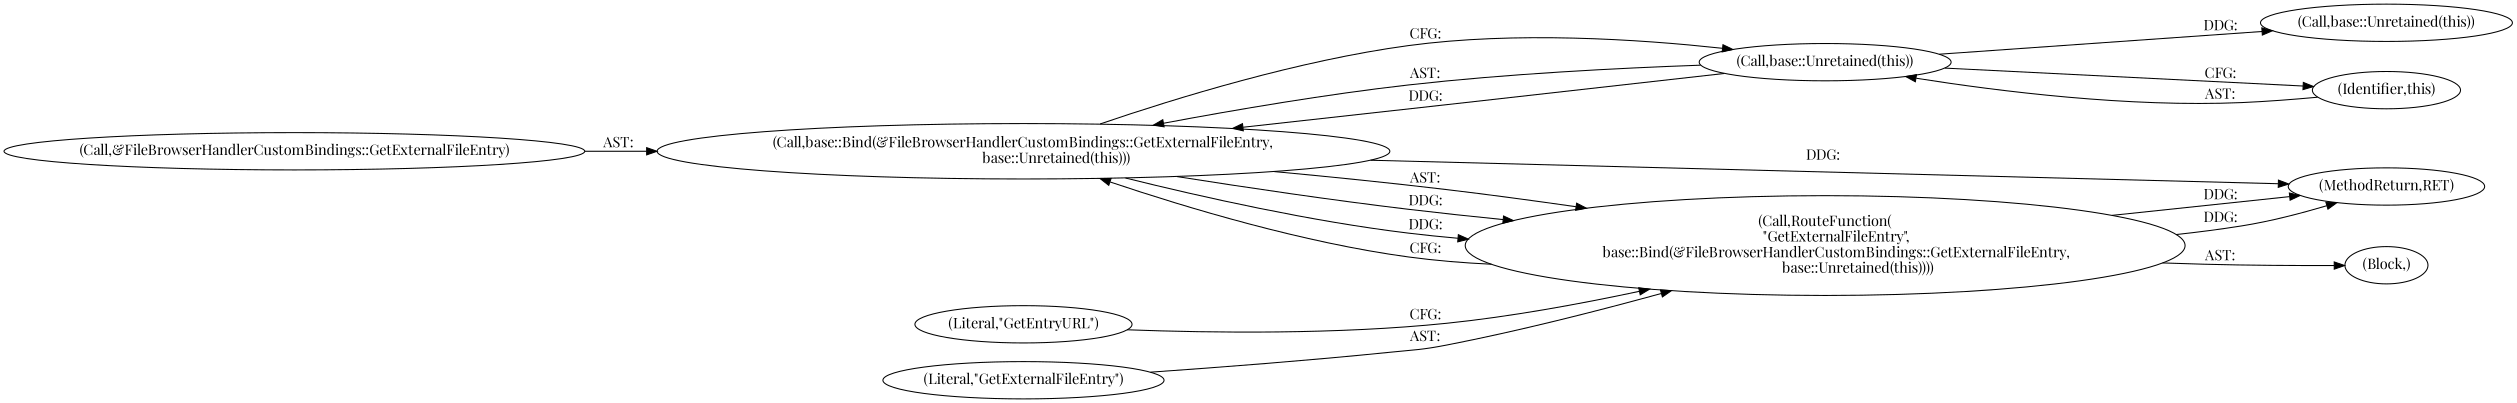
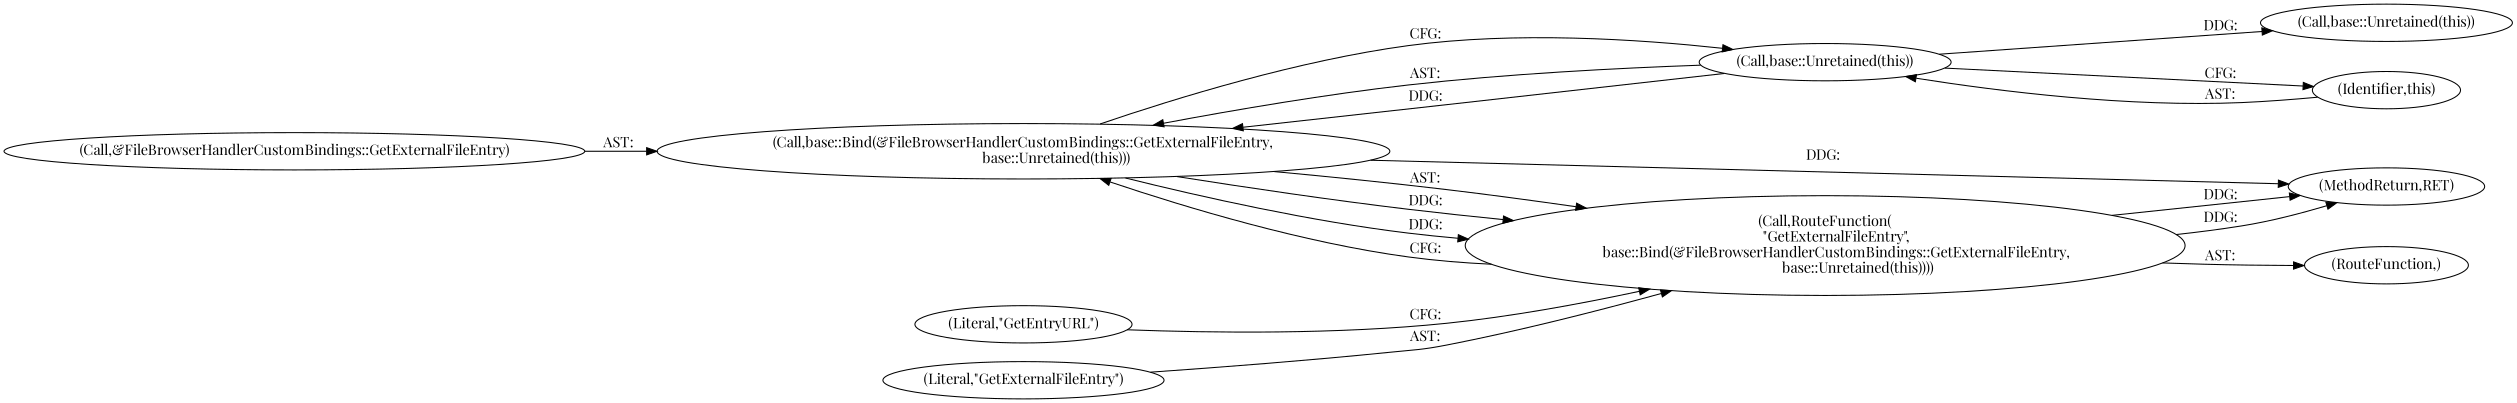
(2386, 265) -> (2386, 265)
